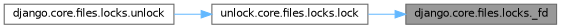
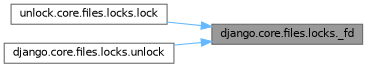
(188, 14) -> (188, 44)
